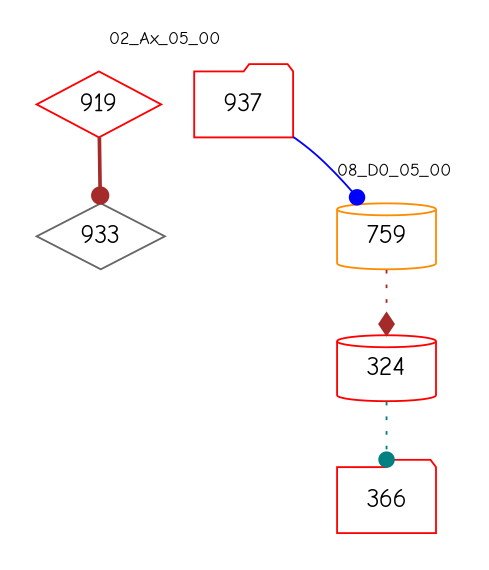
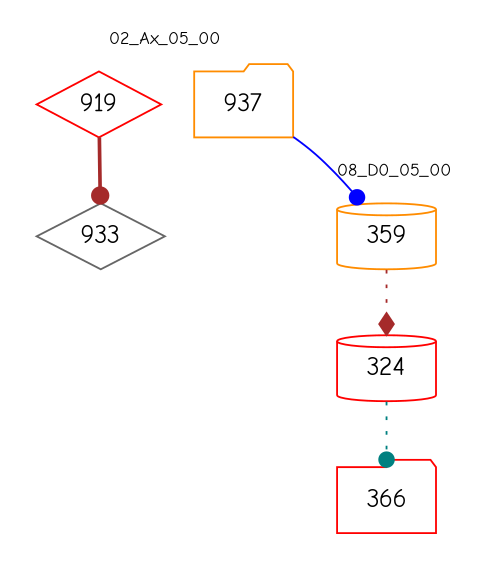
(244, 104) -> (244, 104)
(387, 236) -> (387, 236)
